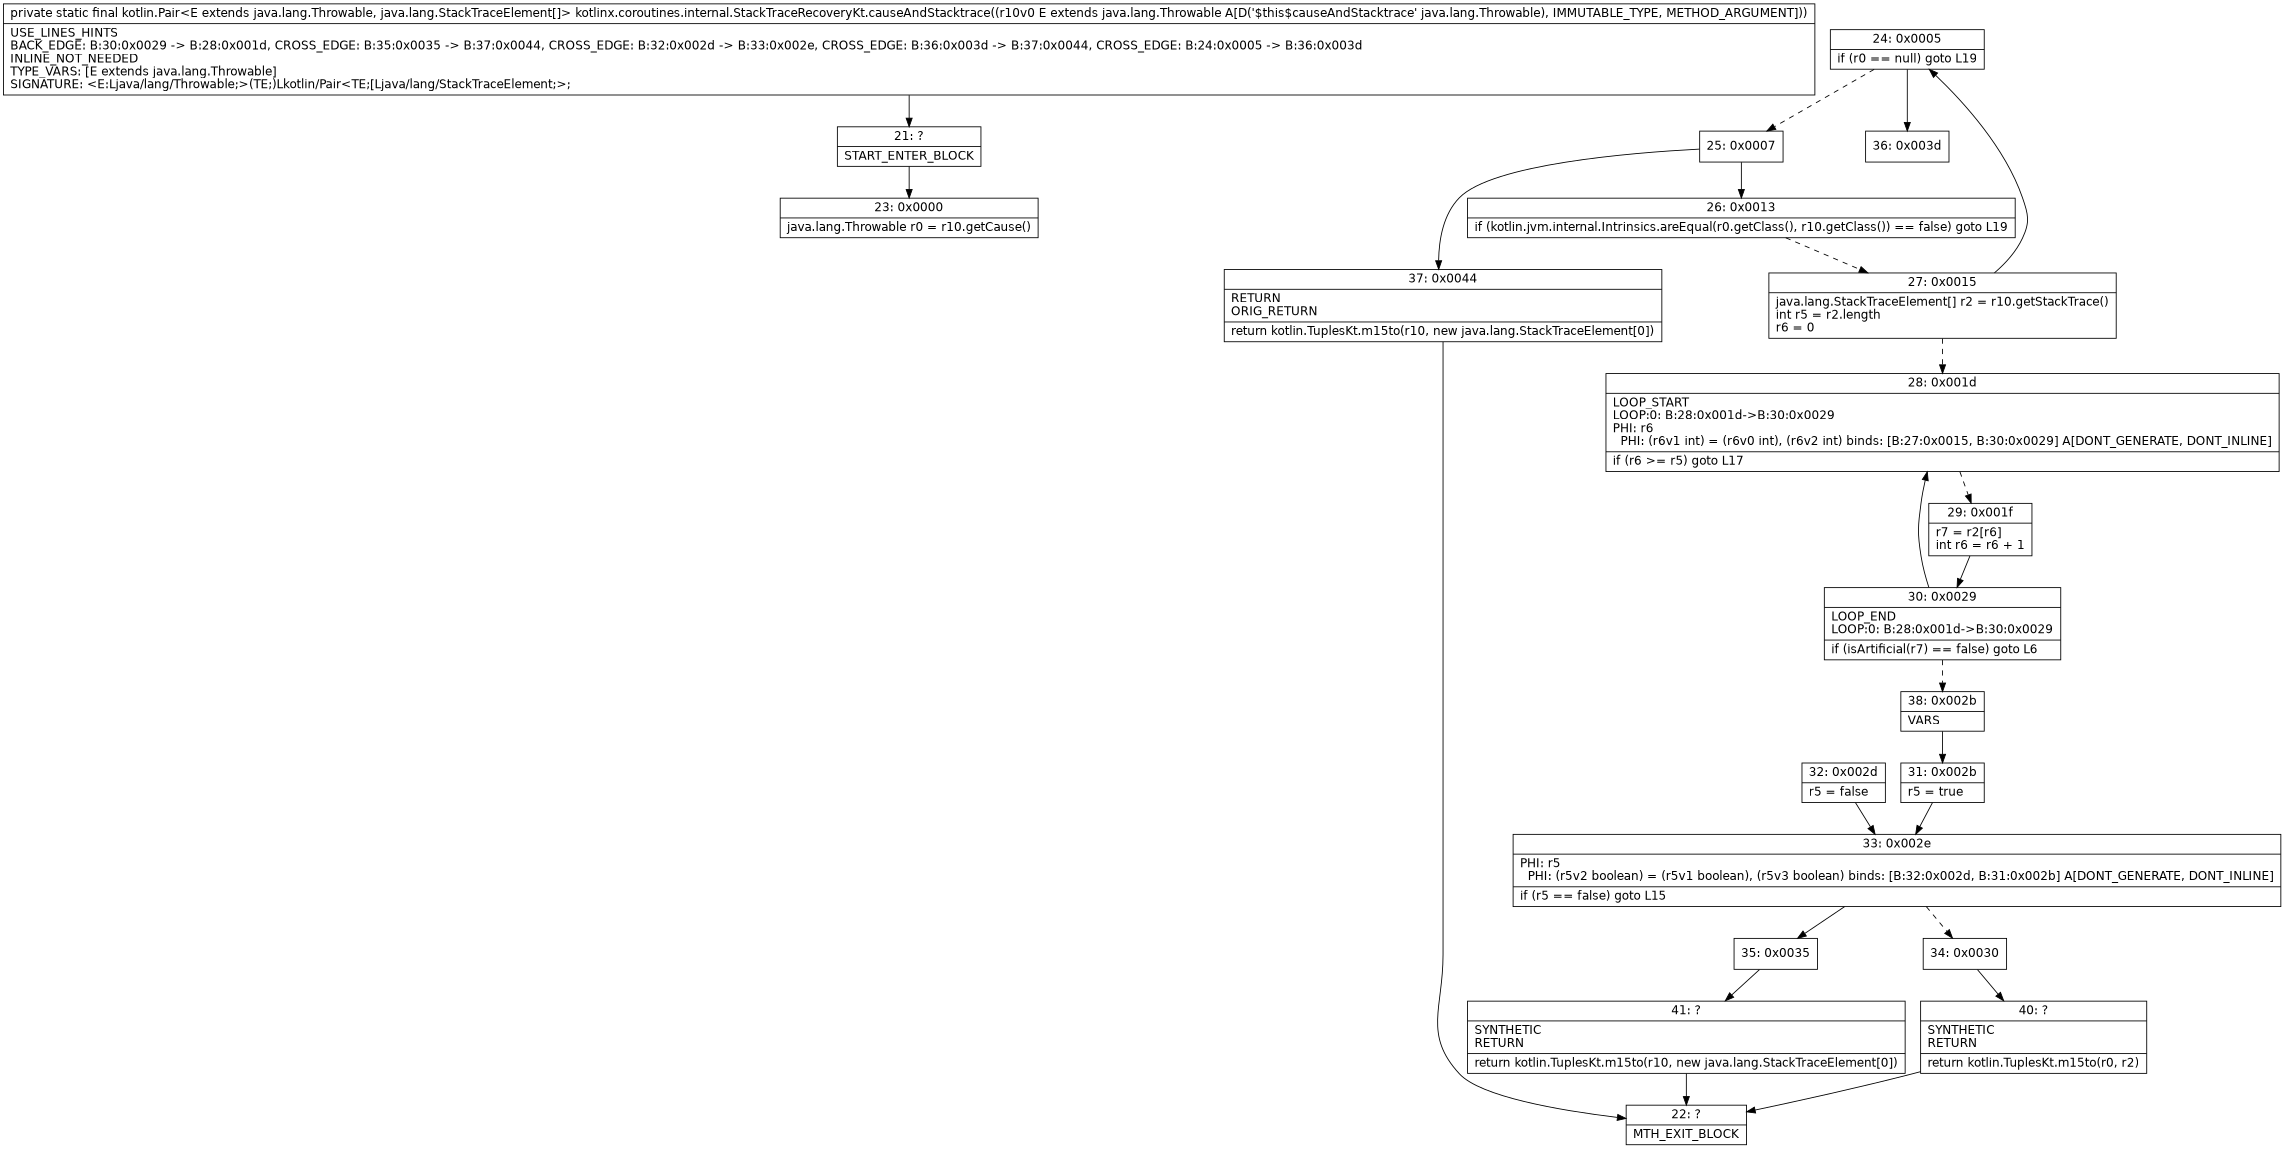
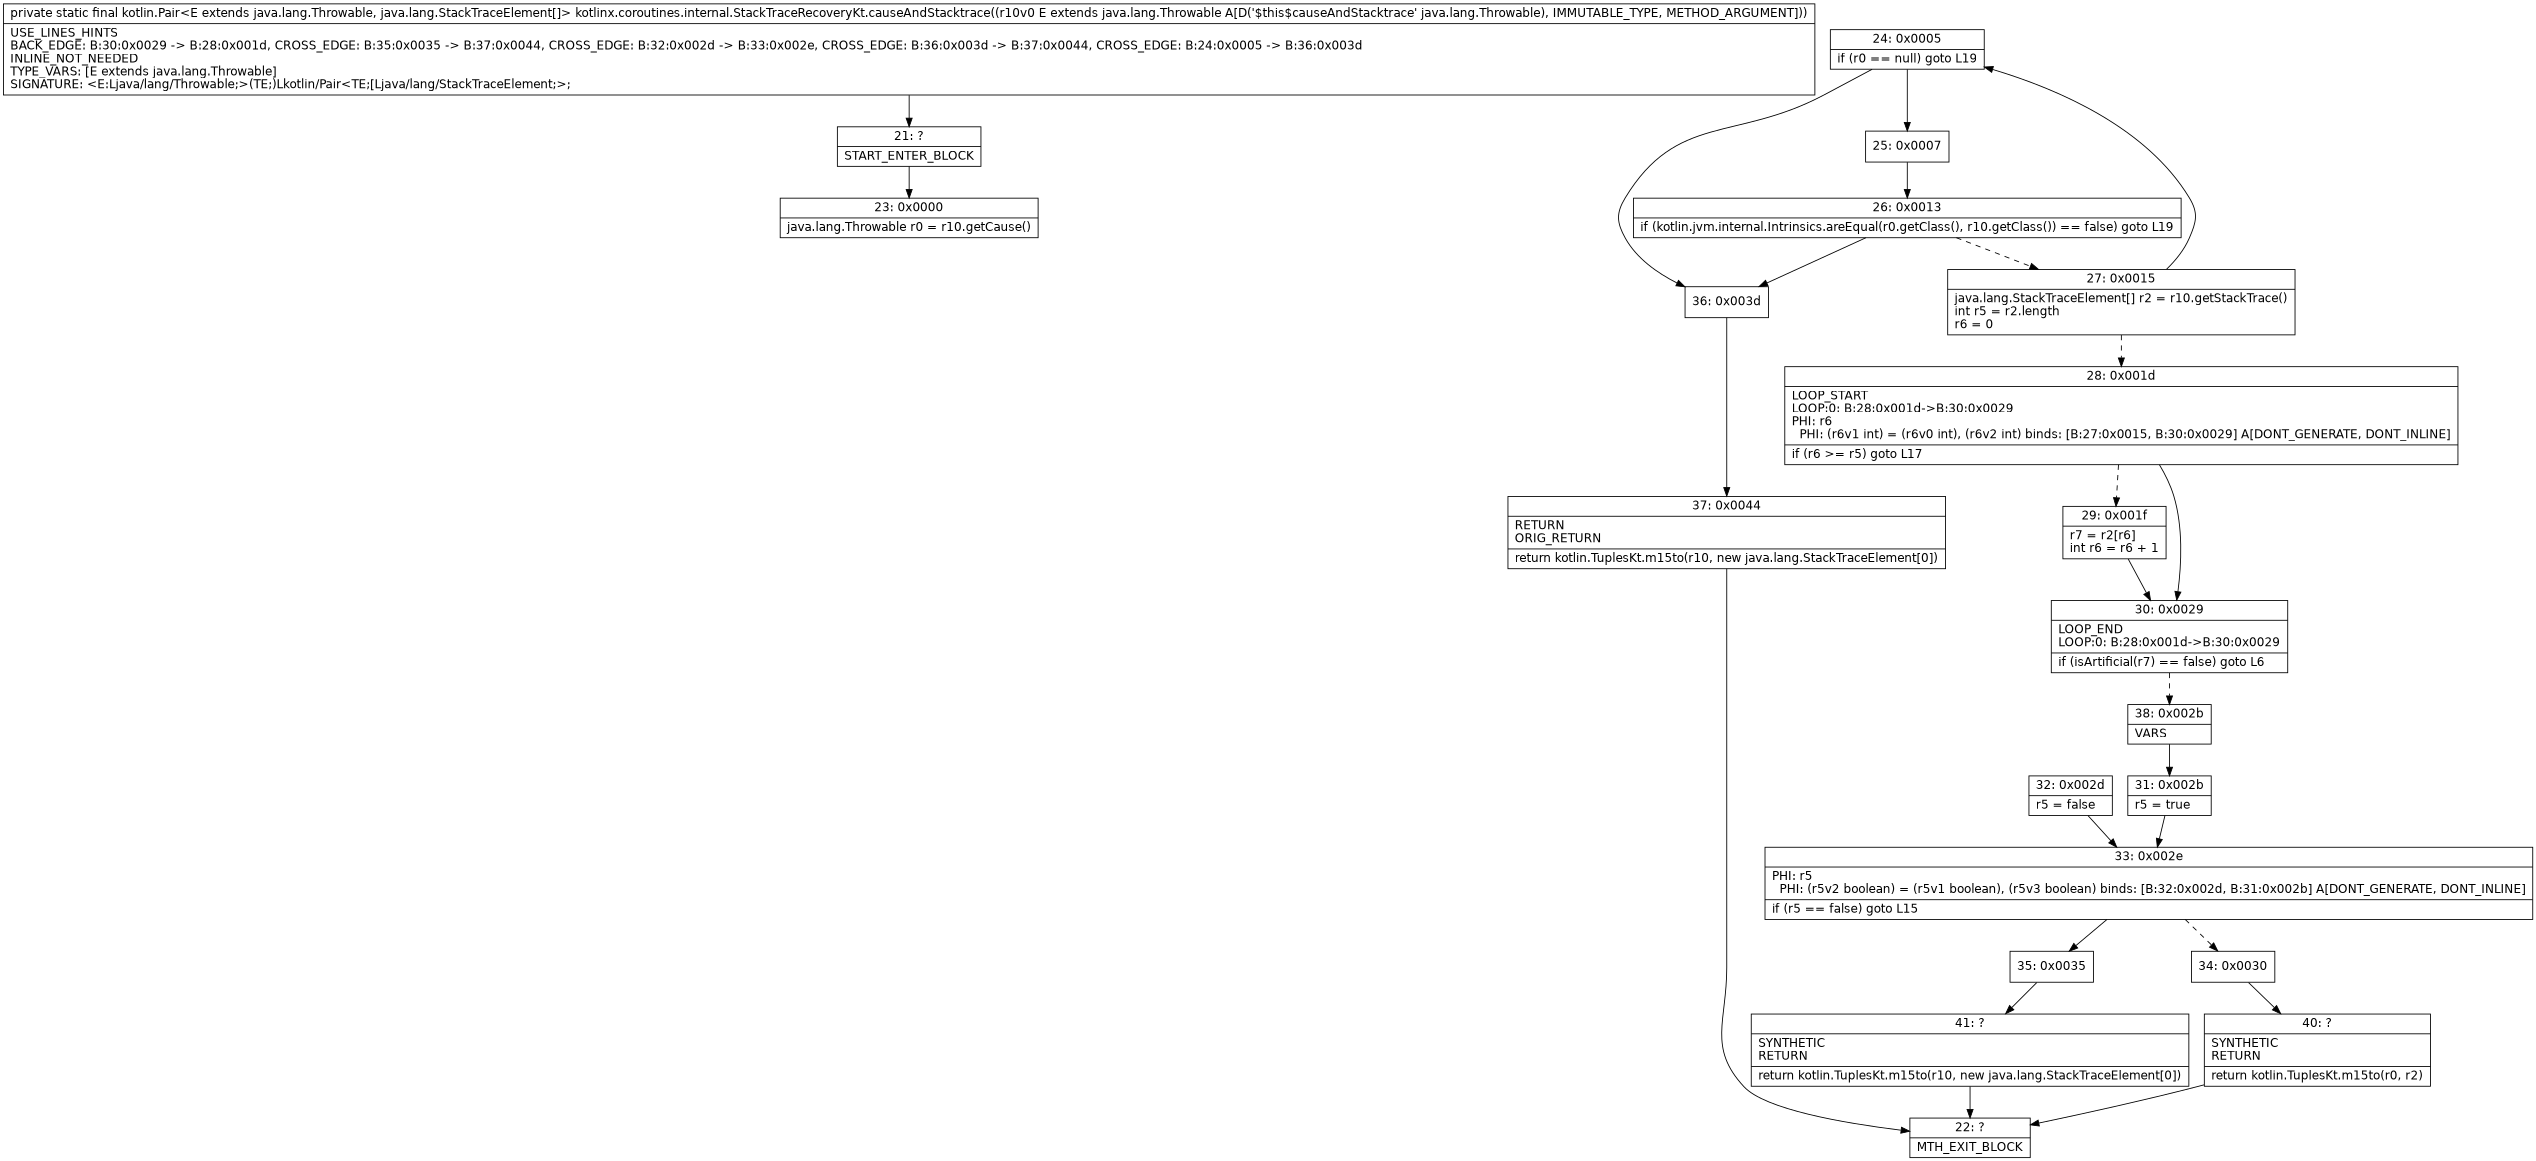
(1824, 98) -> (1907, 96)
(1543, 166) -> (1727, 403)
none -> (1816, 260)
(1919, 534) -> (2180, 526)
